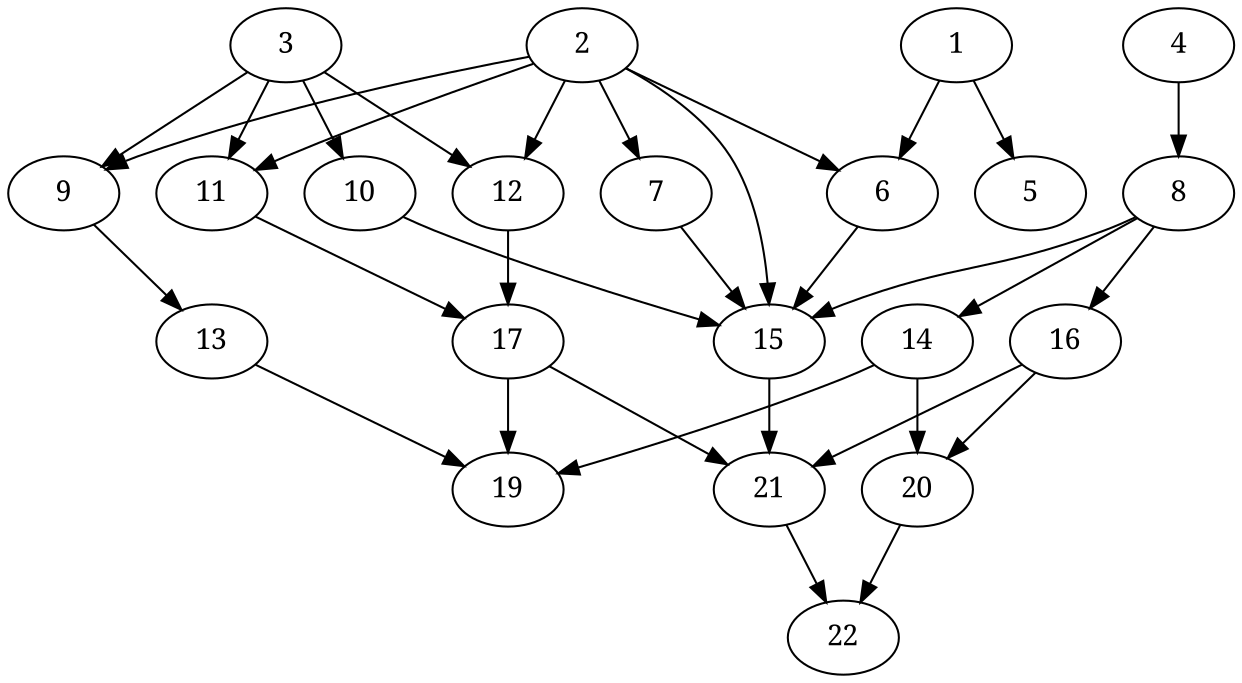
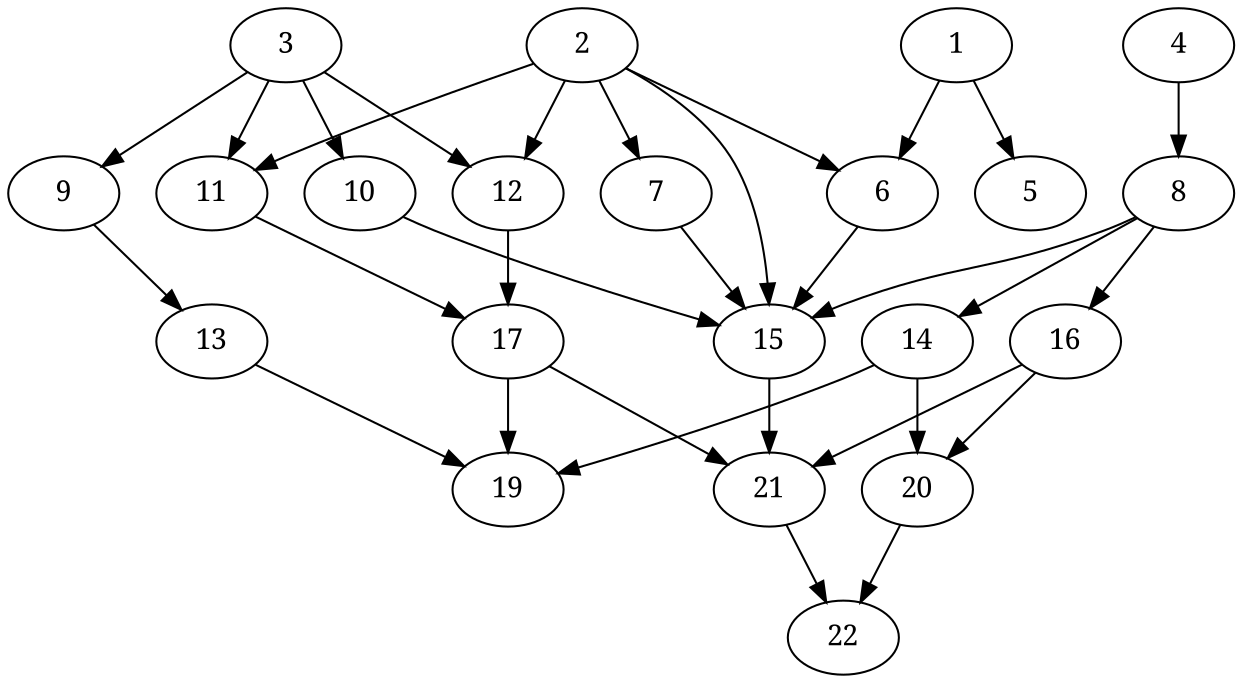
(336, 99) -> none
